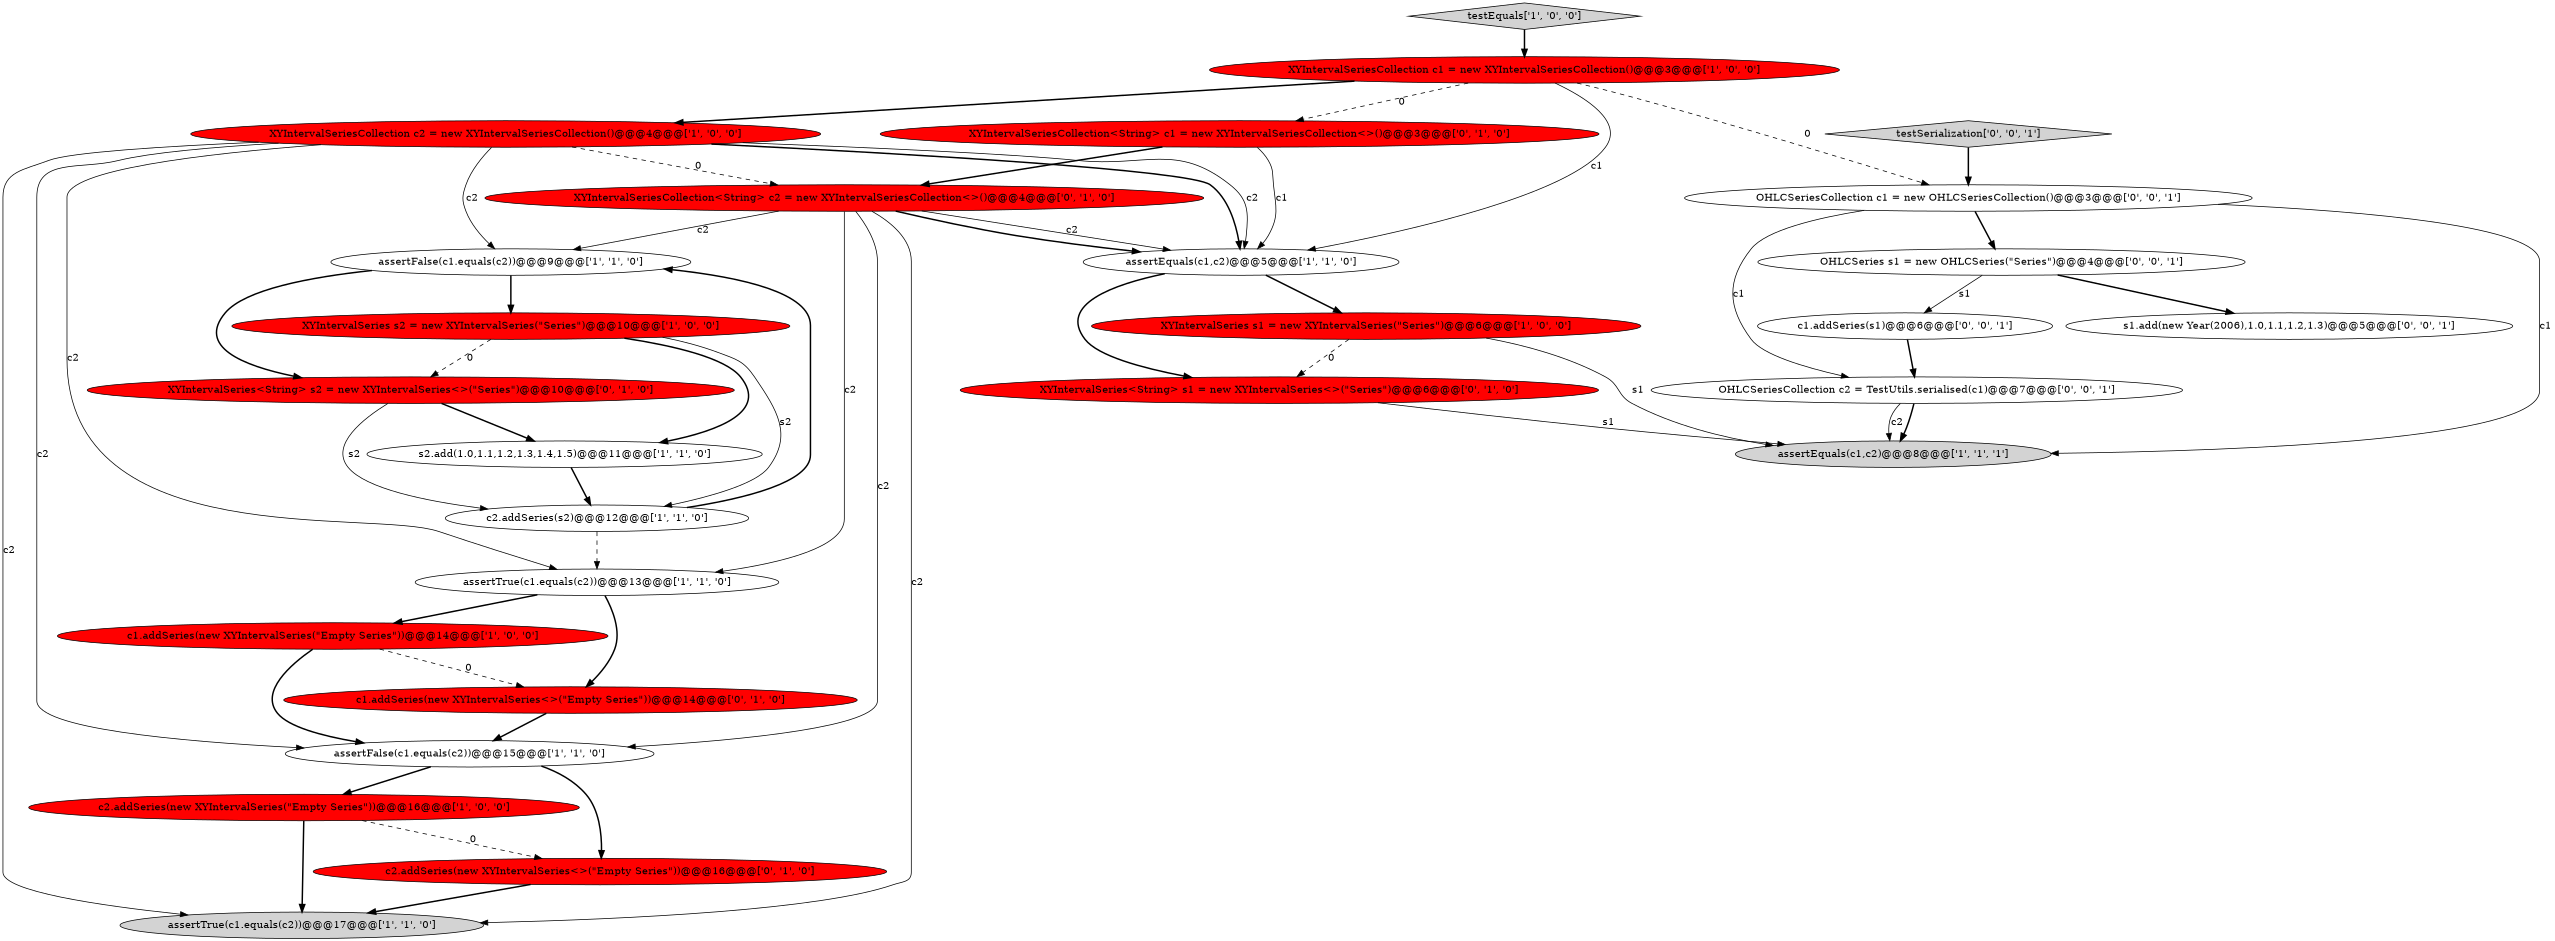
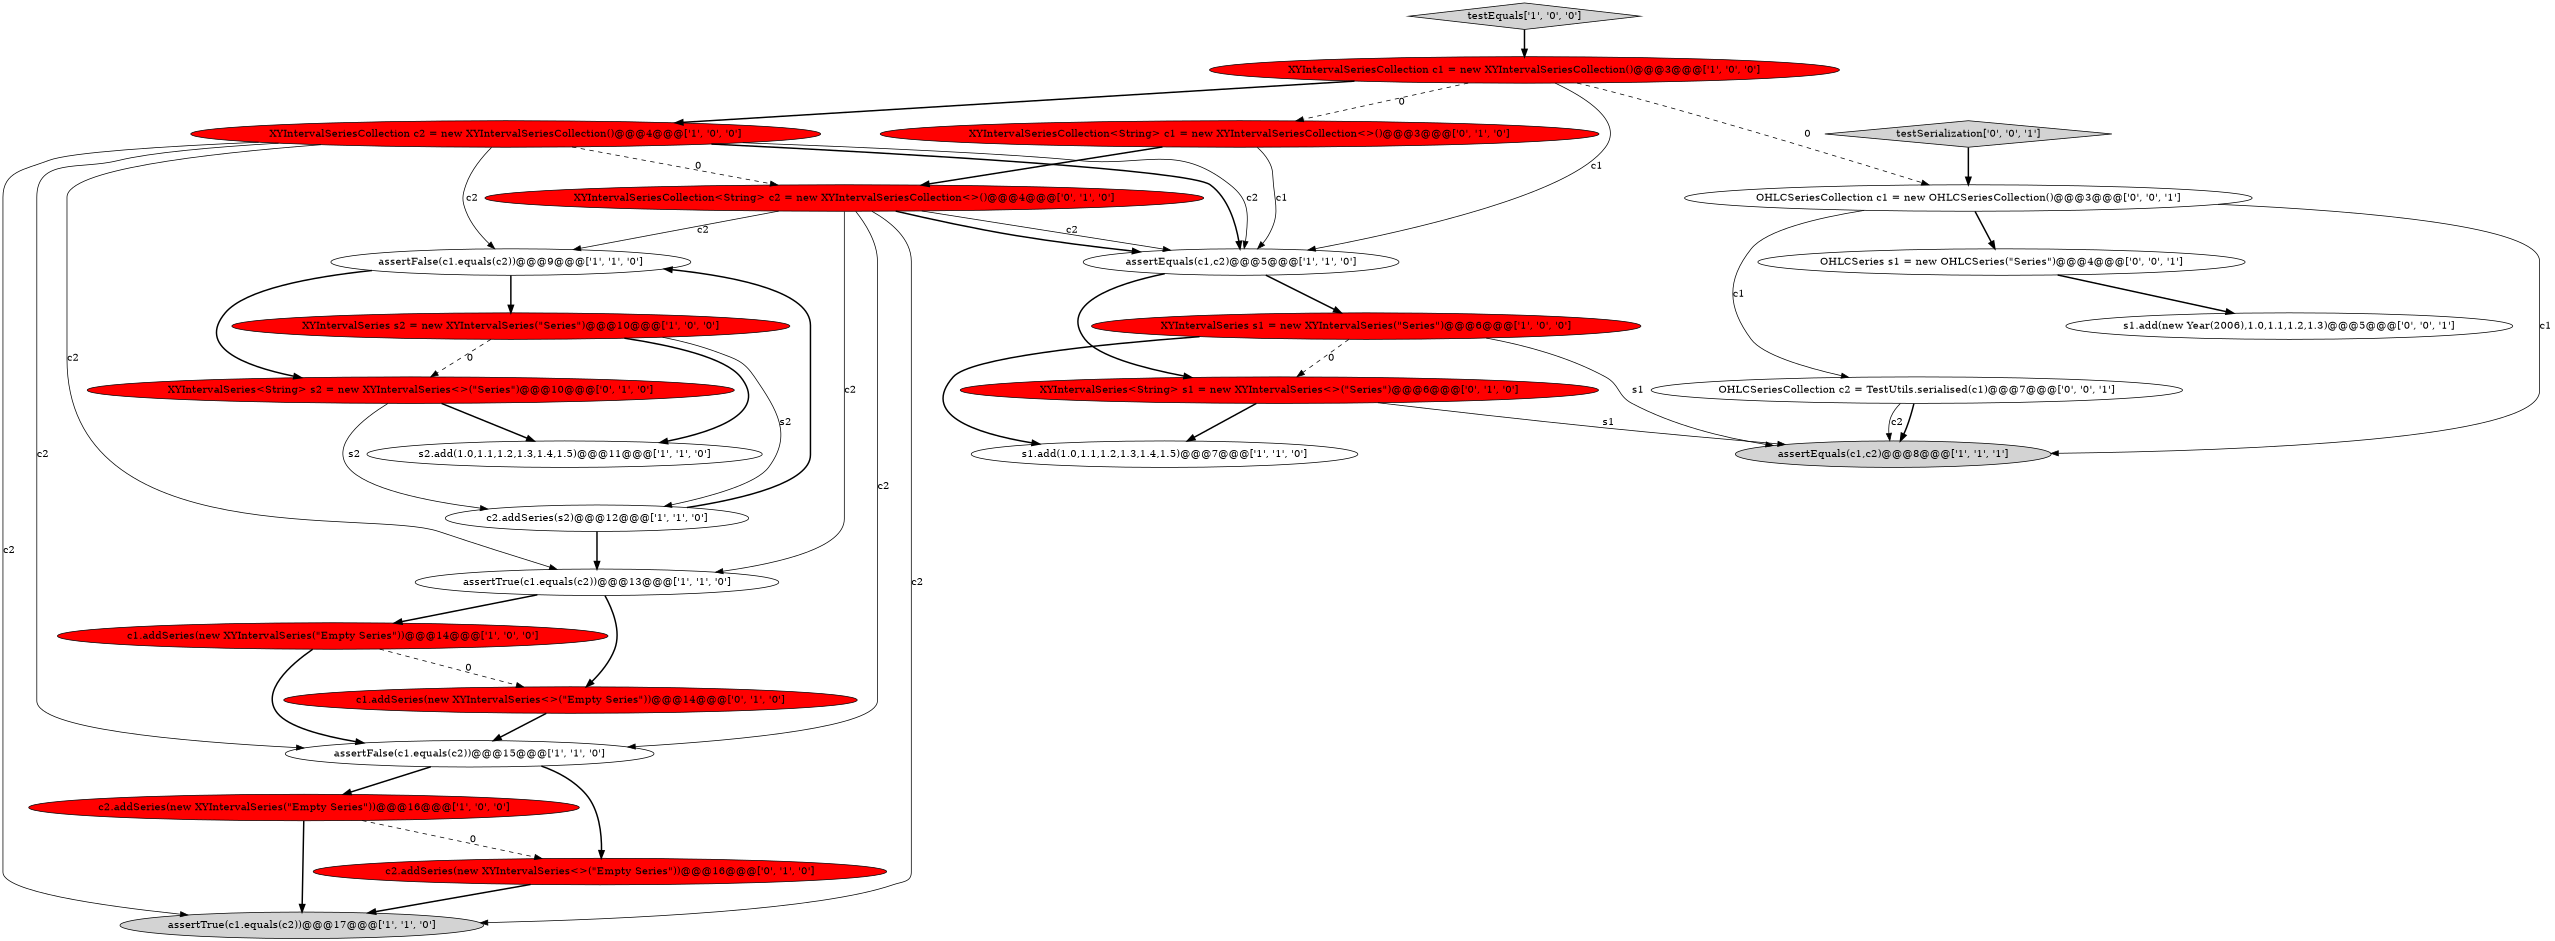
(1905, 326) -> none
none -> (1165, 454)
(579, 483) -> none
(597, 547) -> (597, 547)
